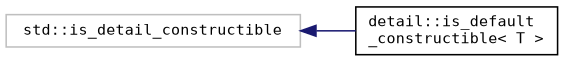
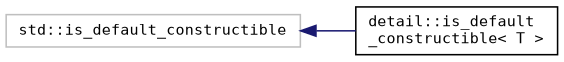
(153, 31) -> (153, 31)
